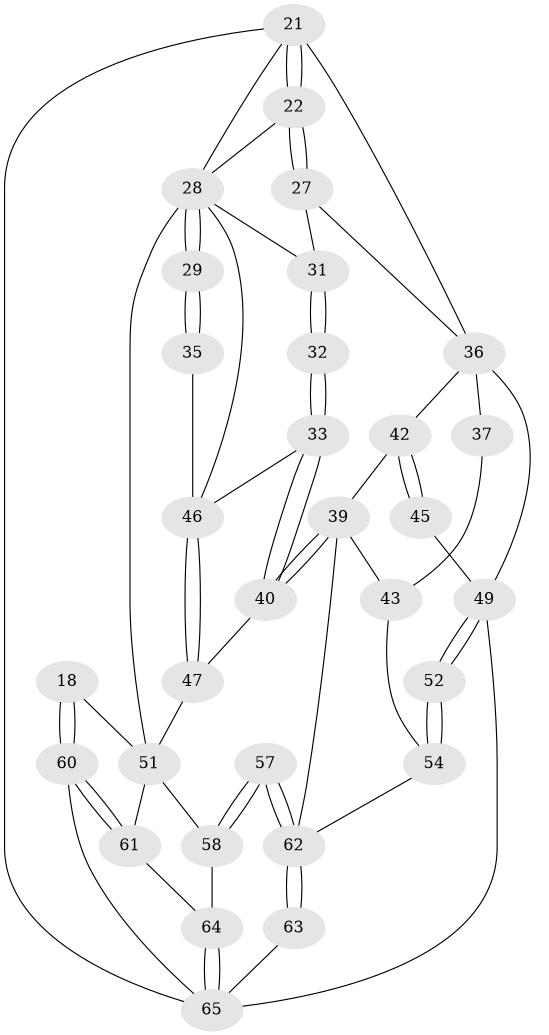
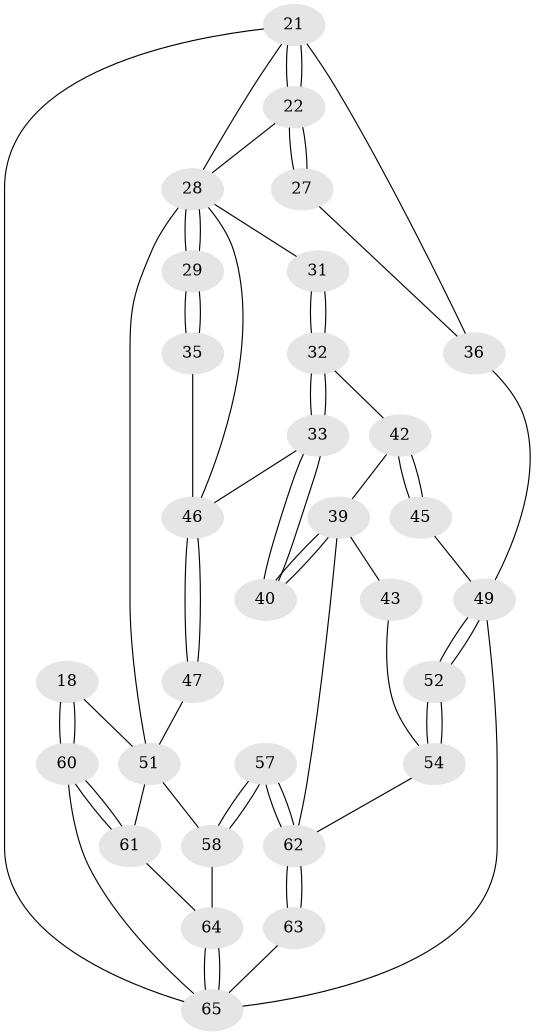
(310, 230) -> none
(437, 395) -> (359, 394)
(482, 436) -> none
(229, 641) -> none
